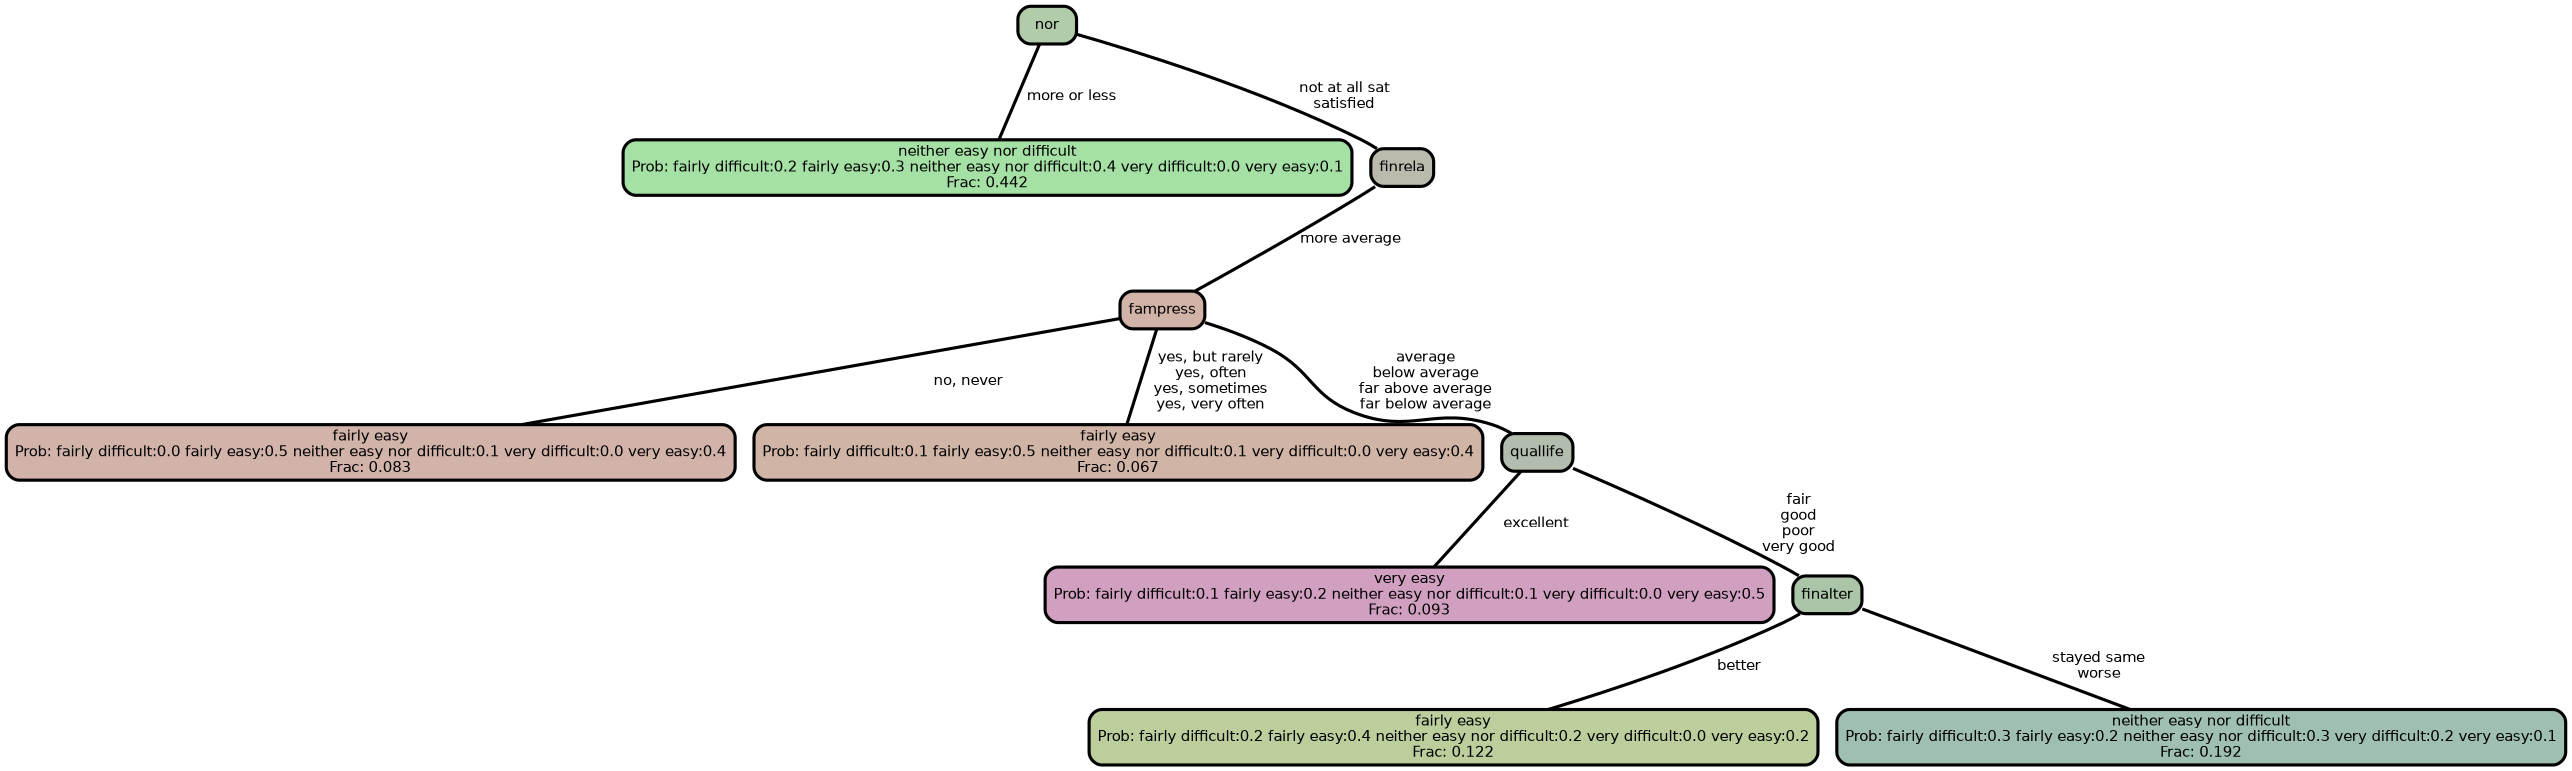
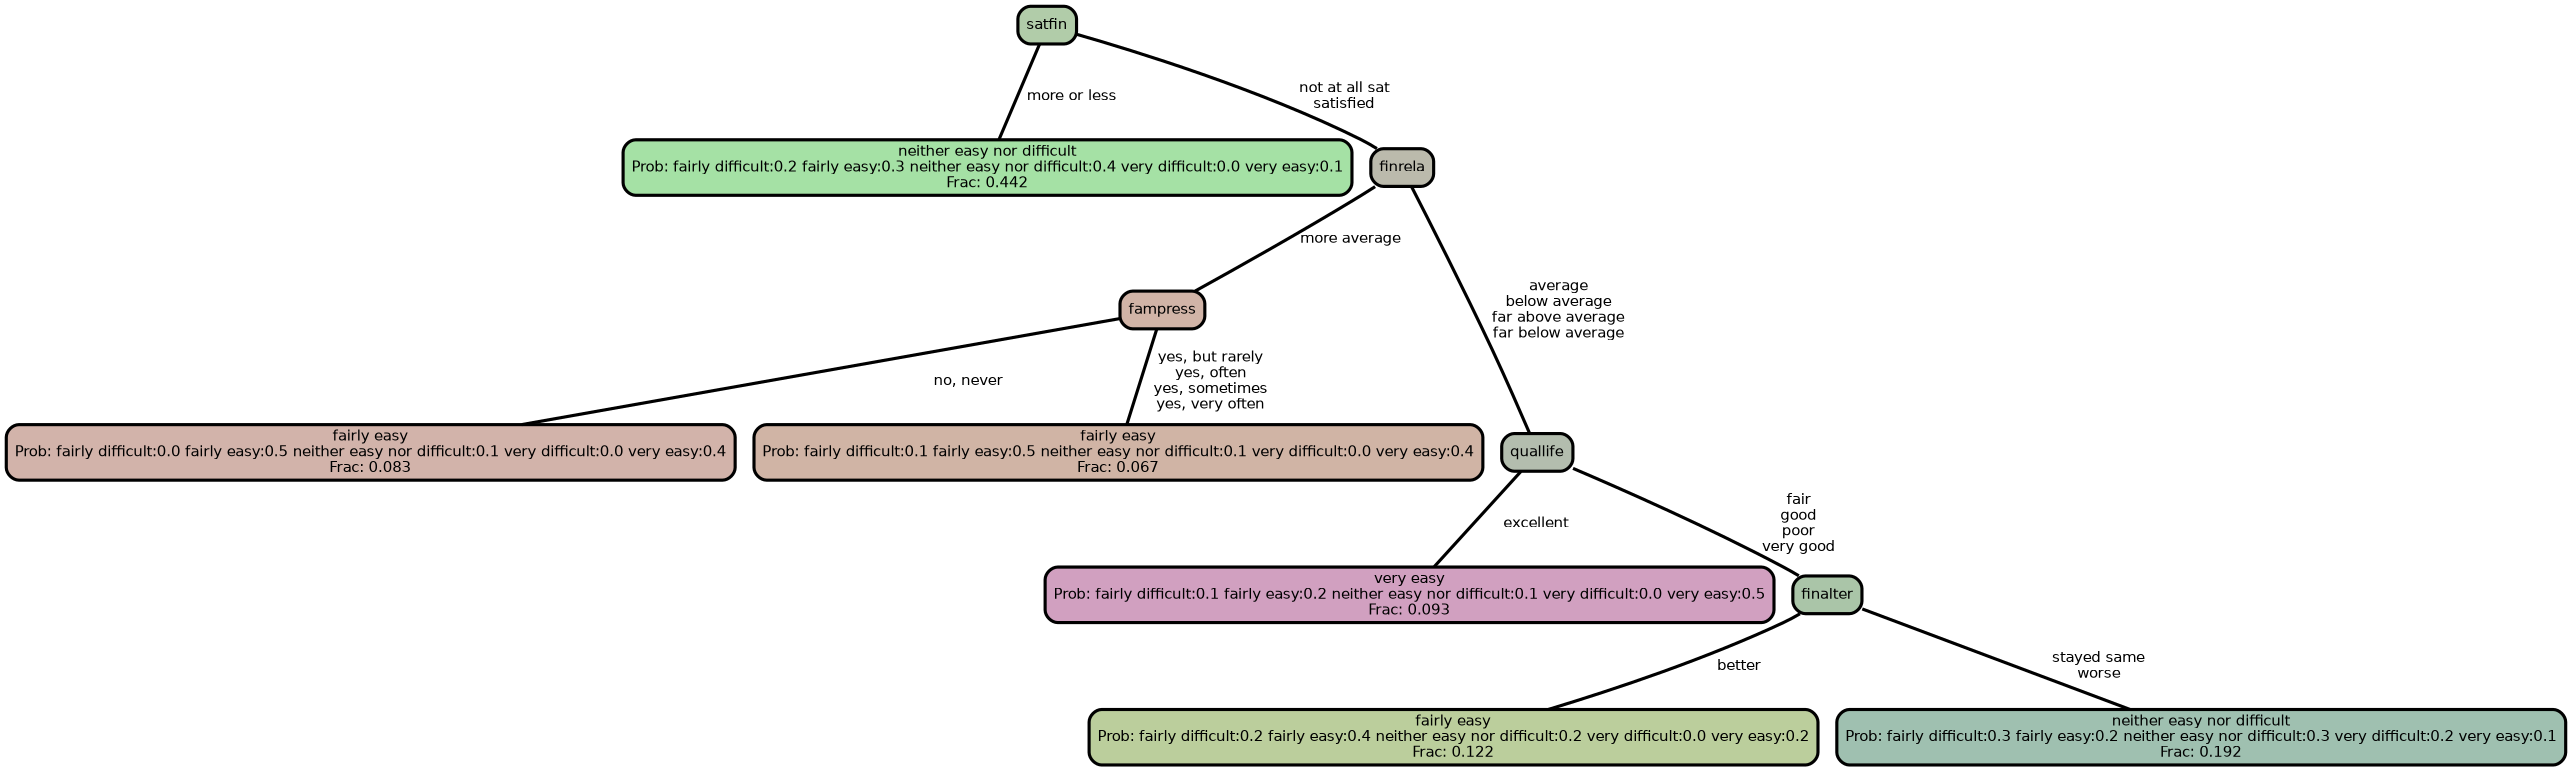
(1047, 25) -> (1047, 25)
(1347, 409) -> (1473, 309)
